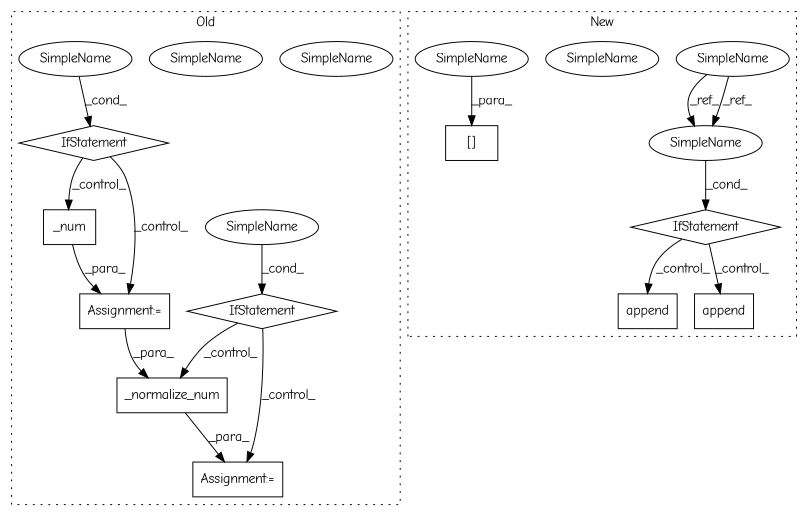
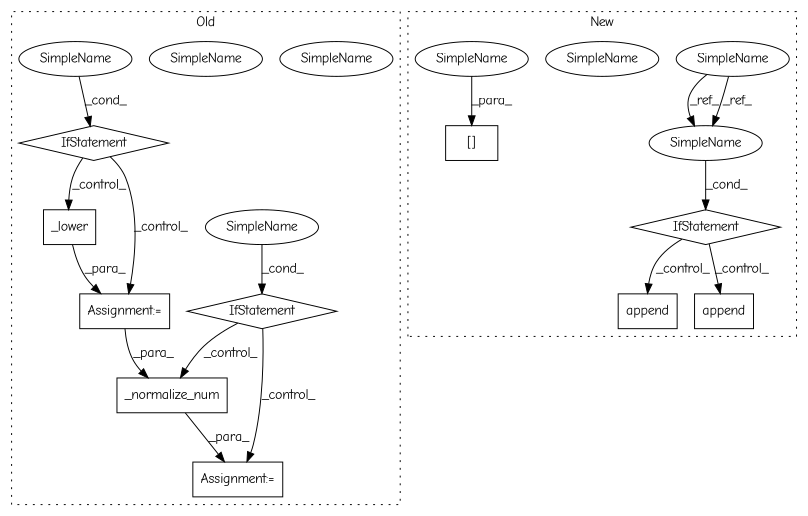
(70, 227) -> (70, 227)
